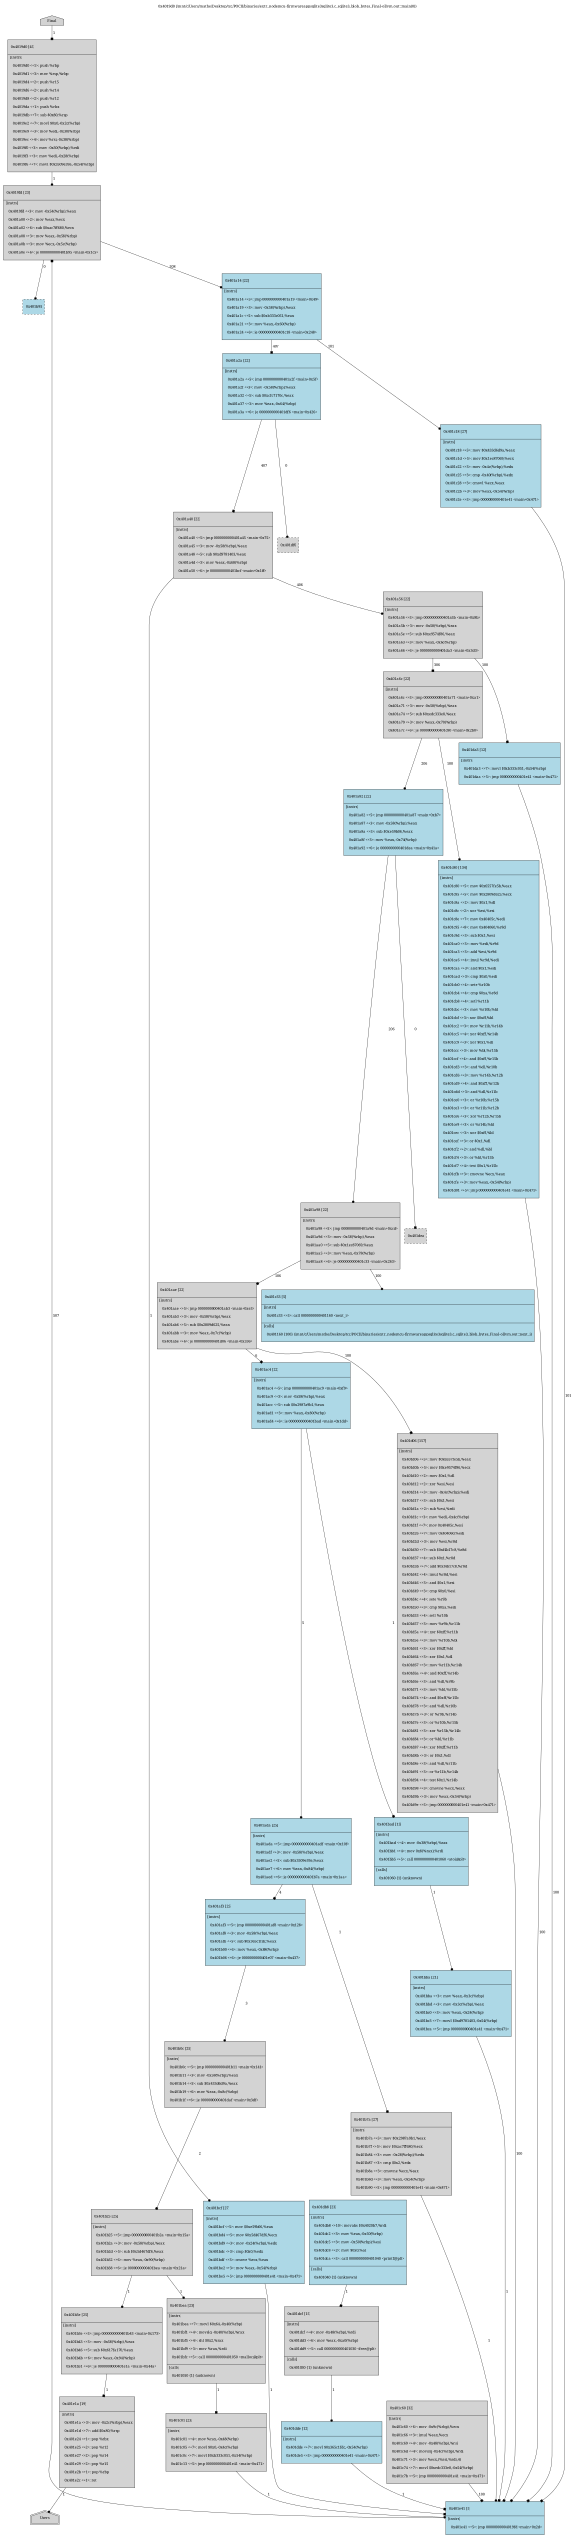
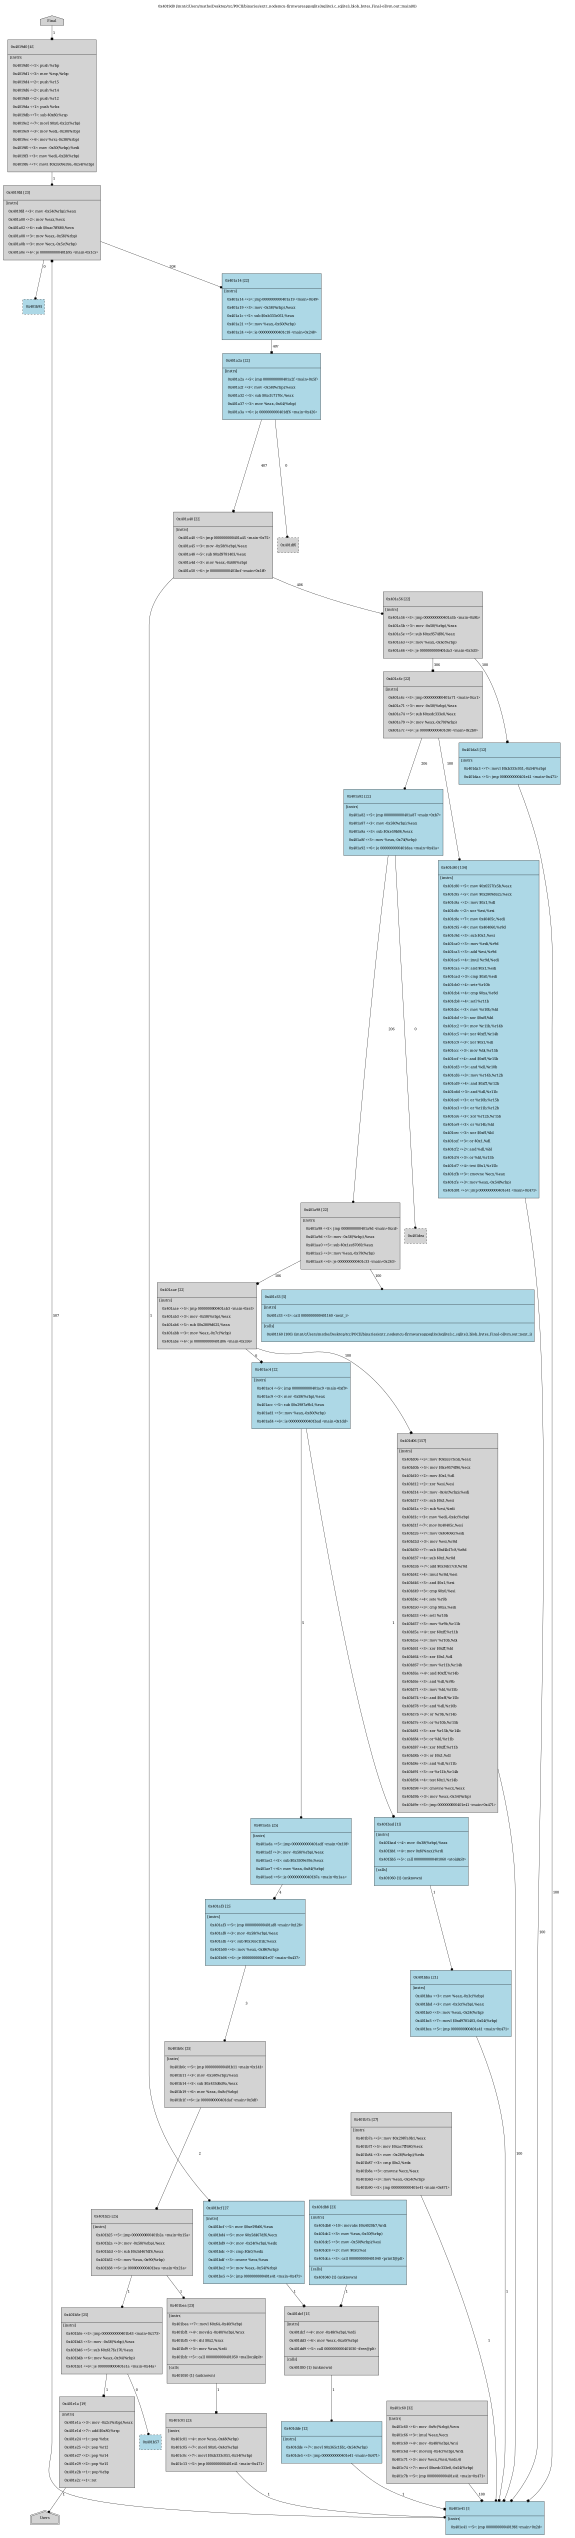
(491, 466) -> none
(405, 1041) -> (405, 1041)
(349, 1997) -> none
none -> (150, 2442)
(273, 2470) -> (295, 2294)
